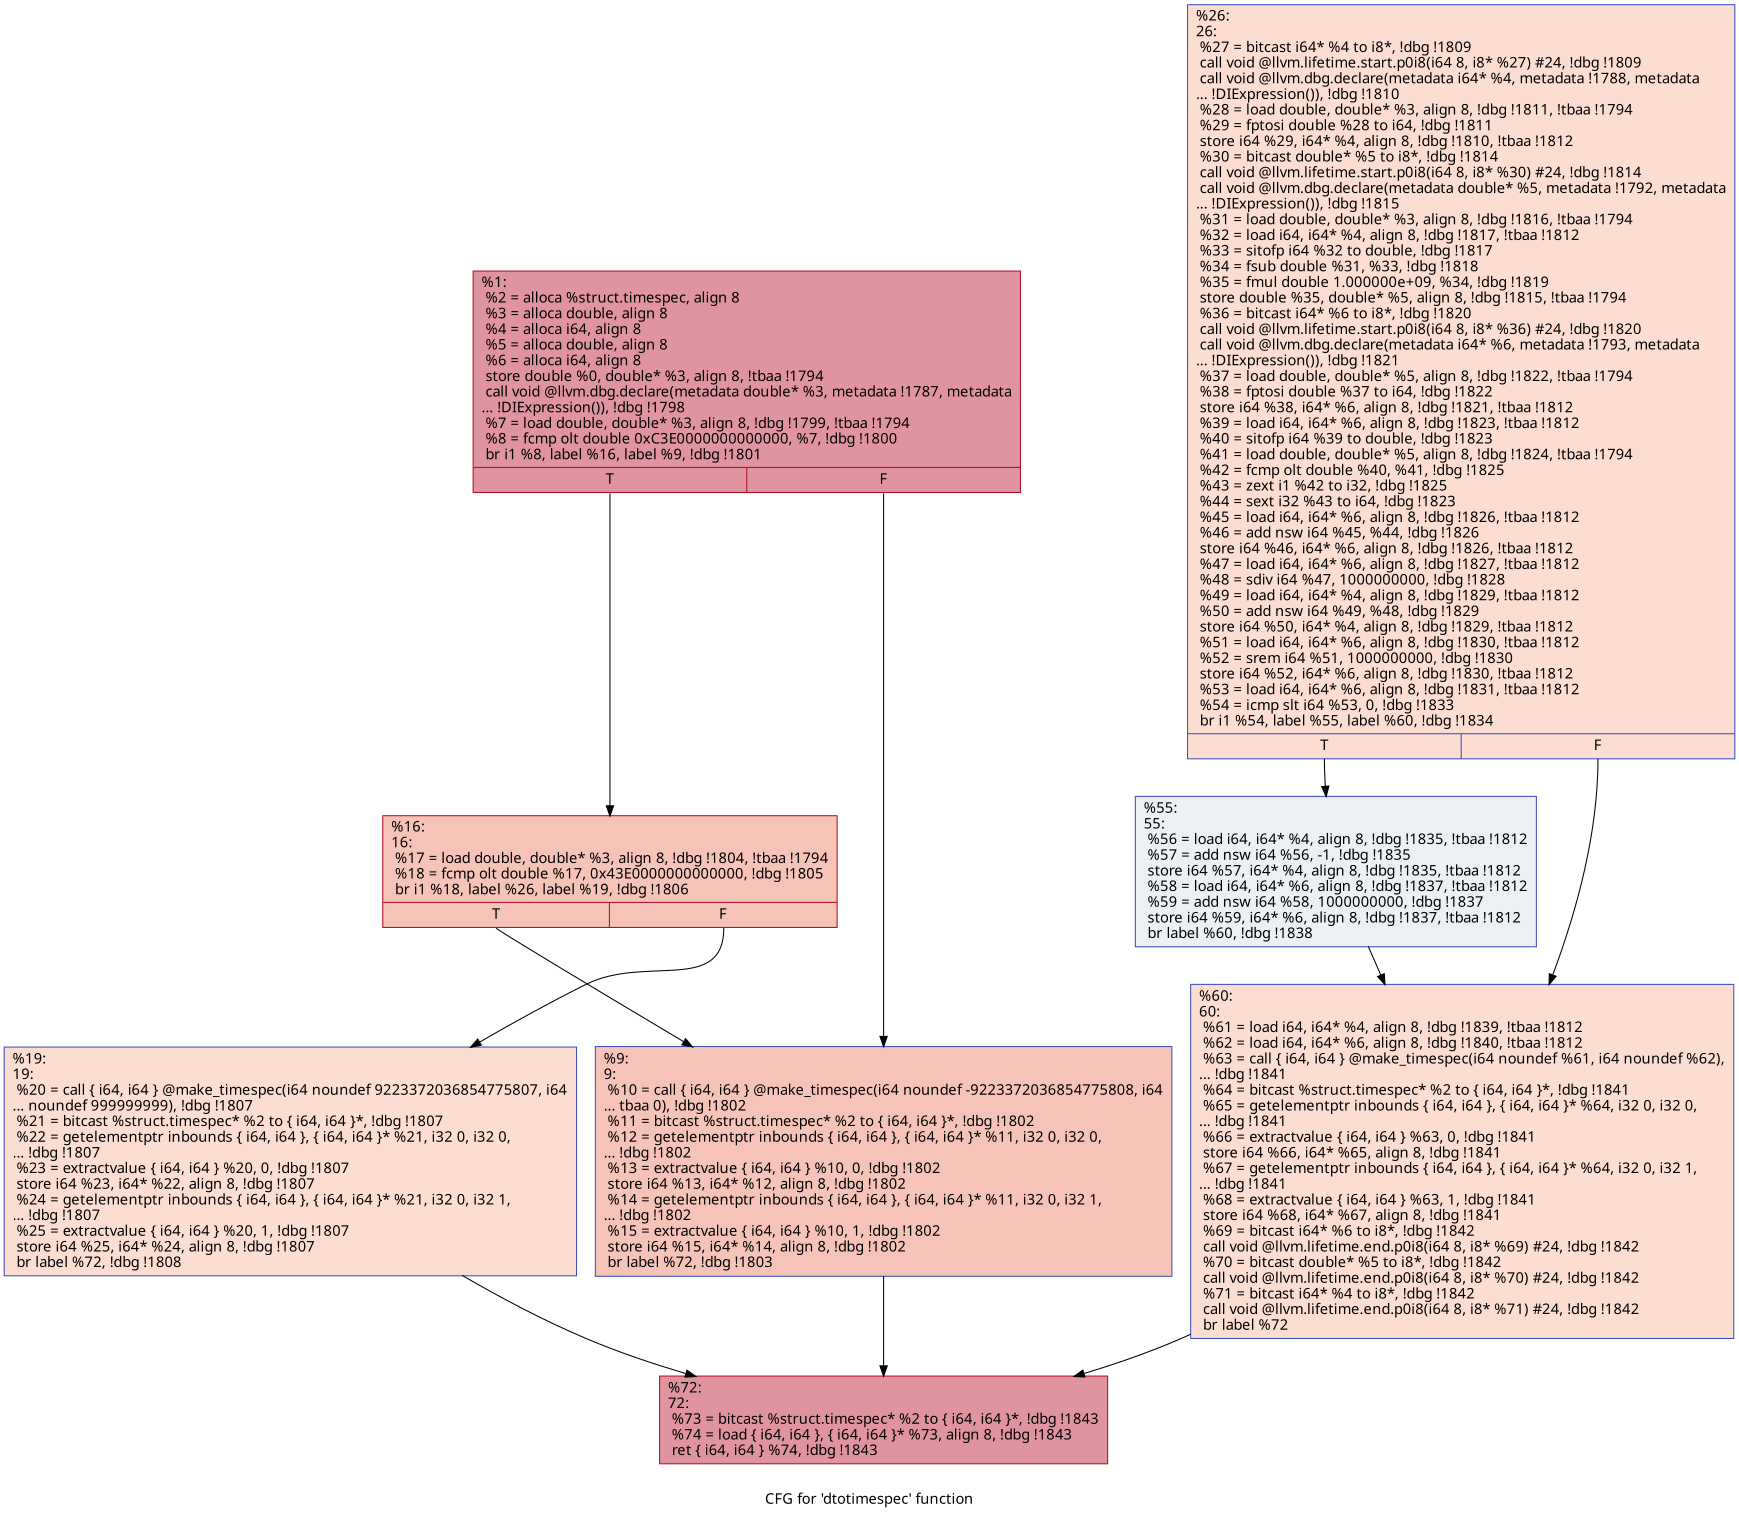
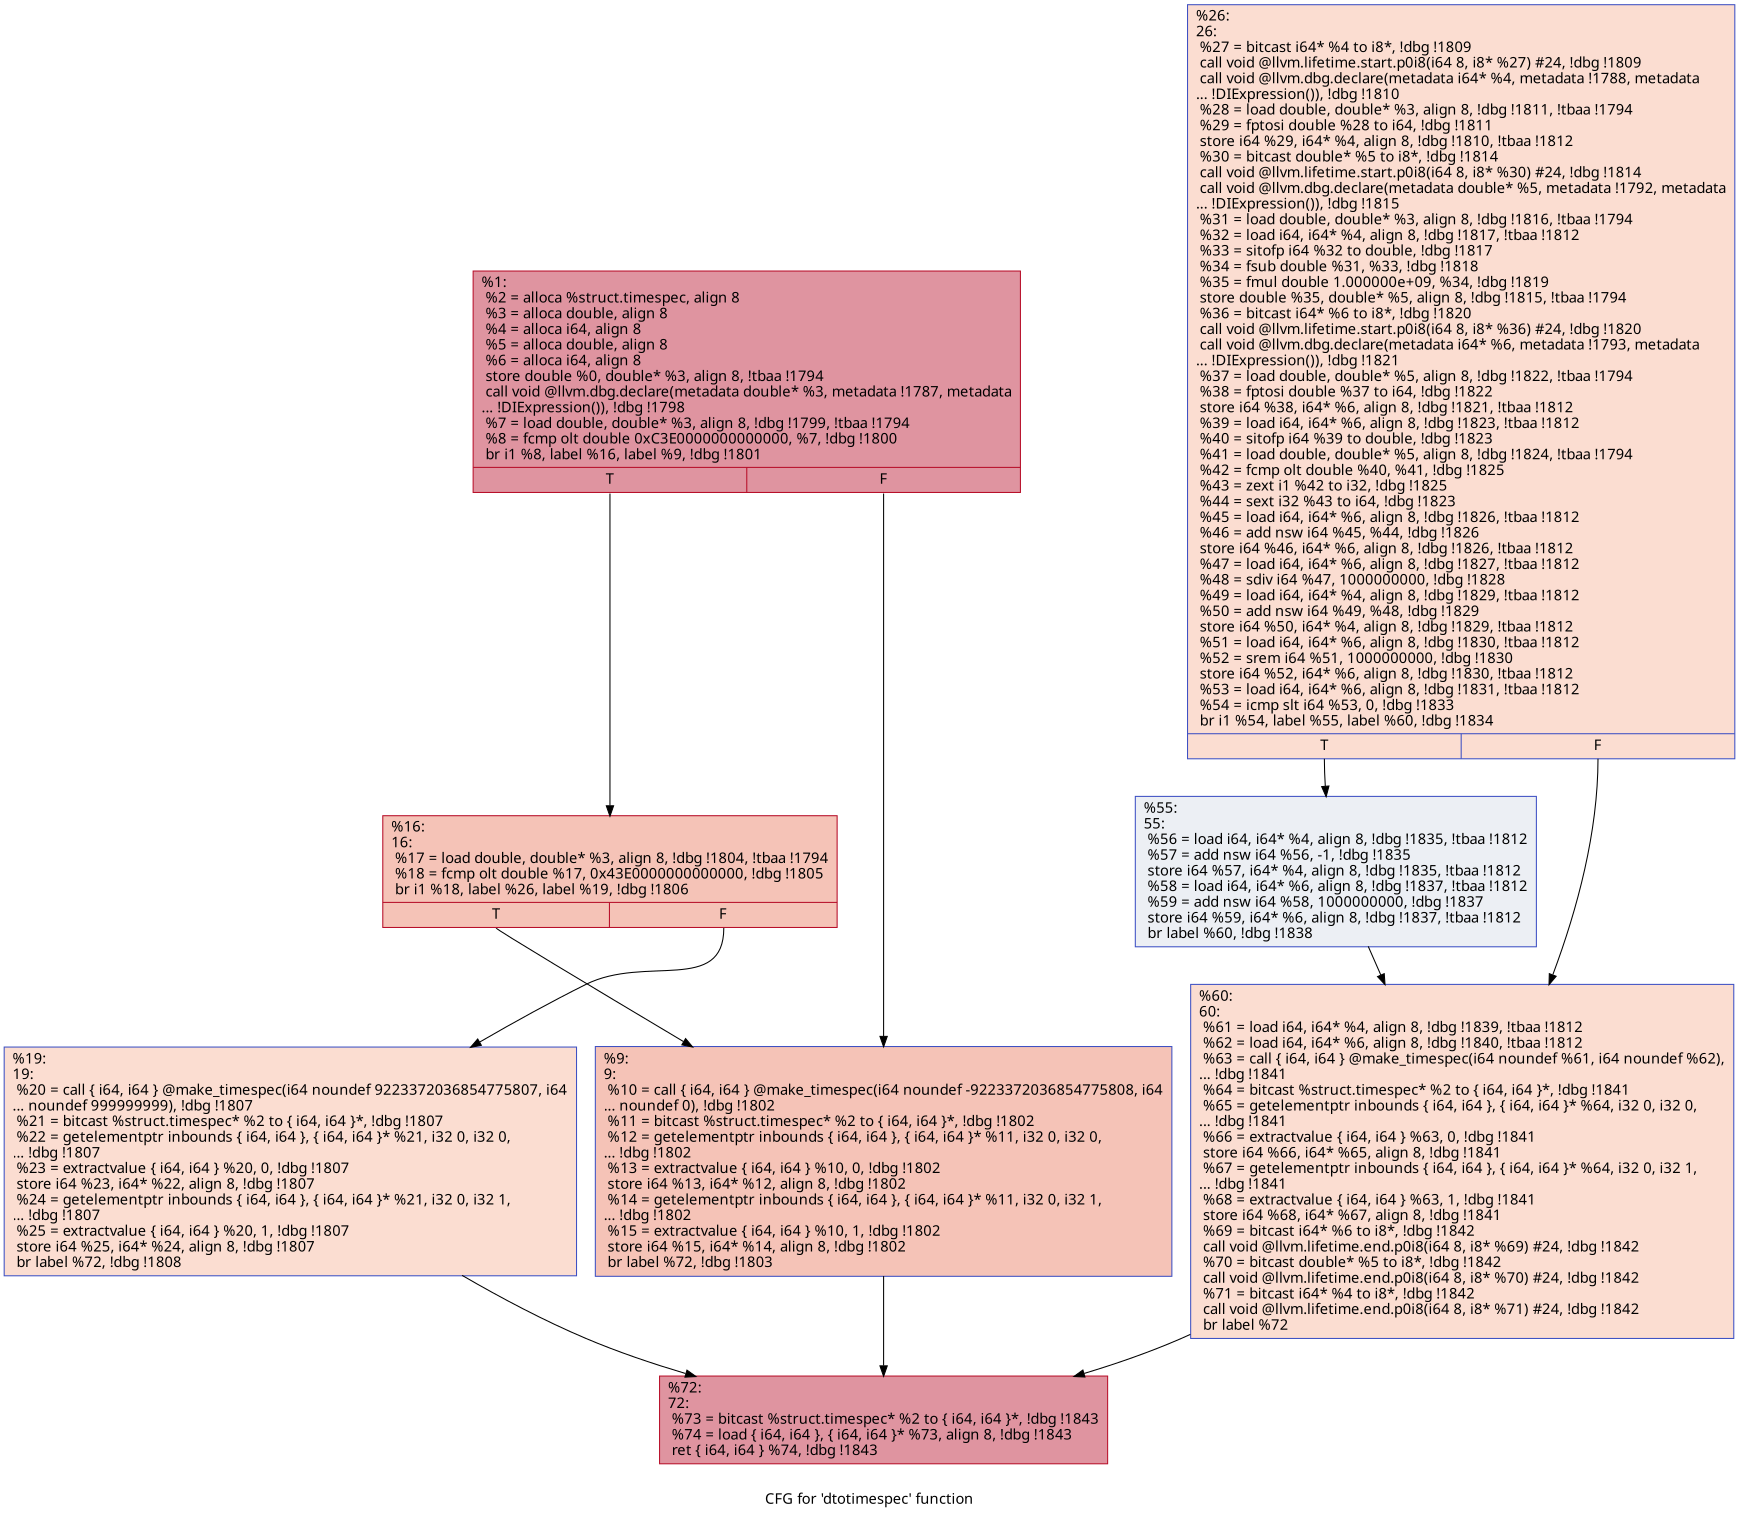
(675, 1106) -> (690, 1106)
